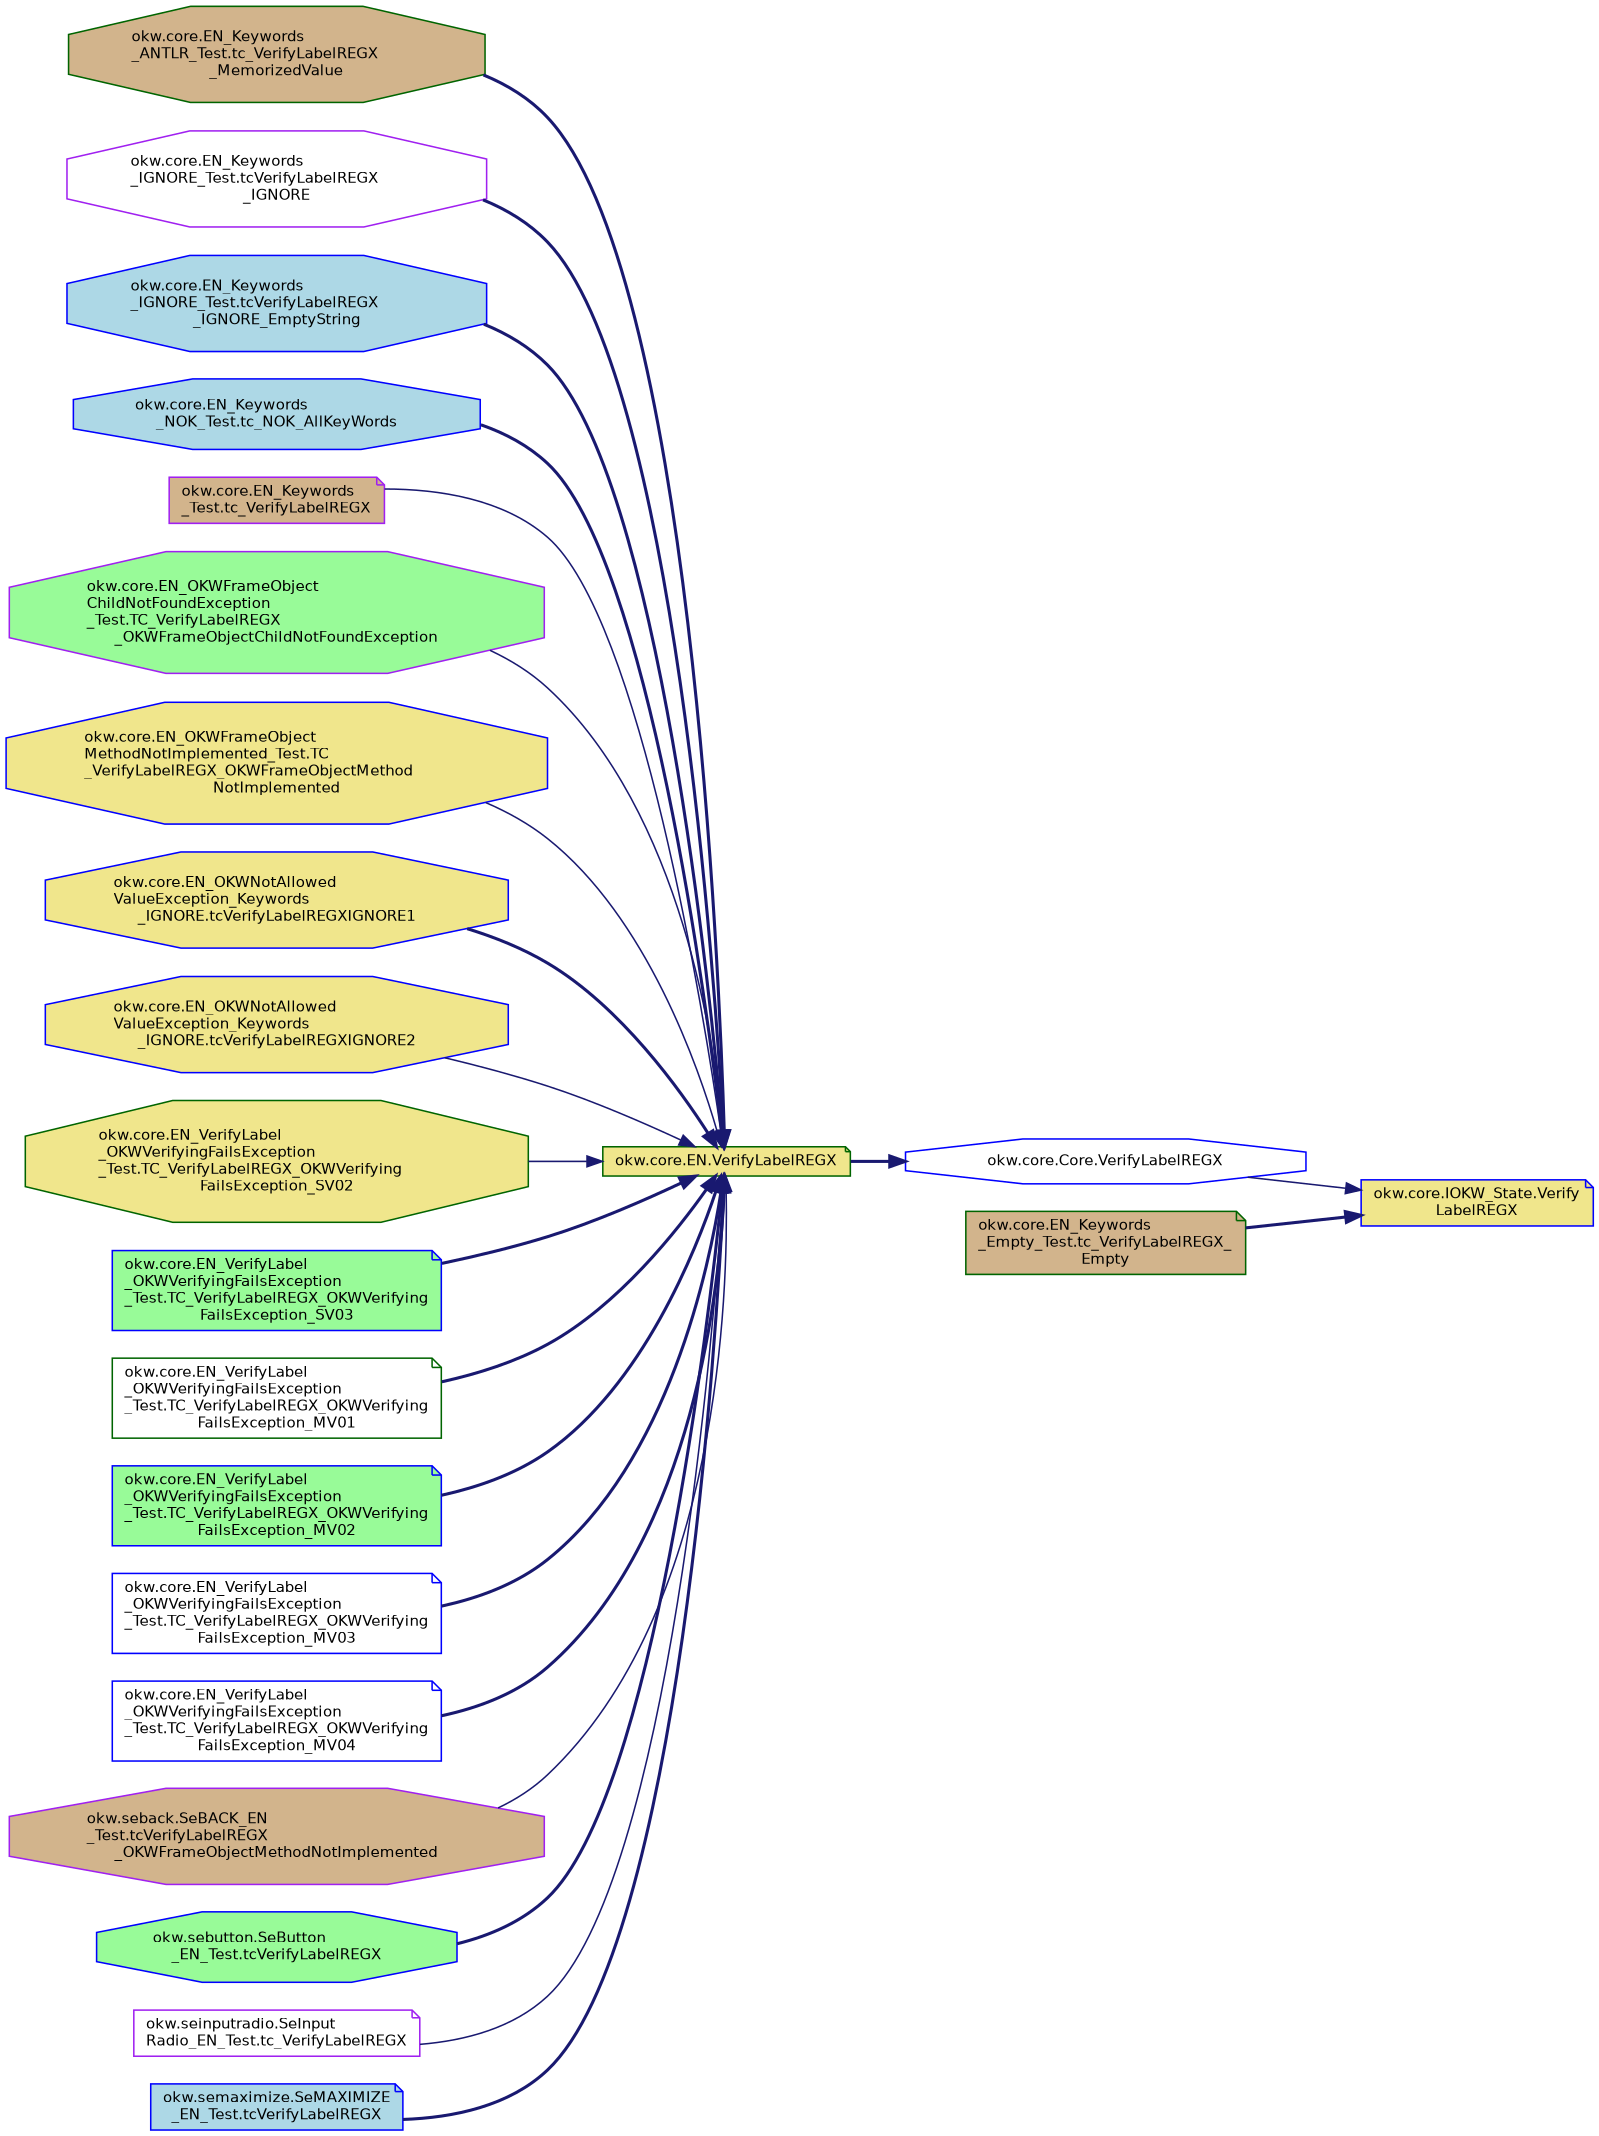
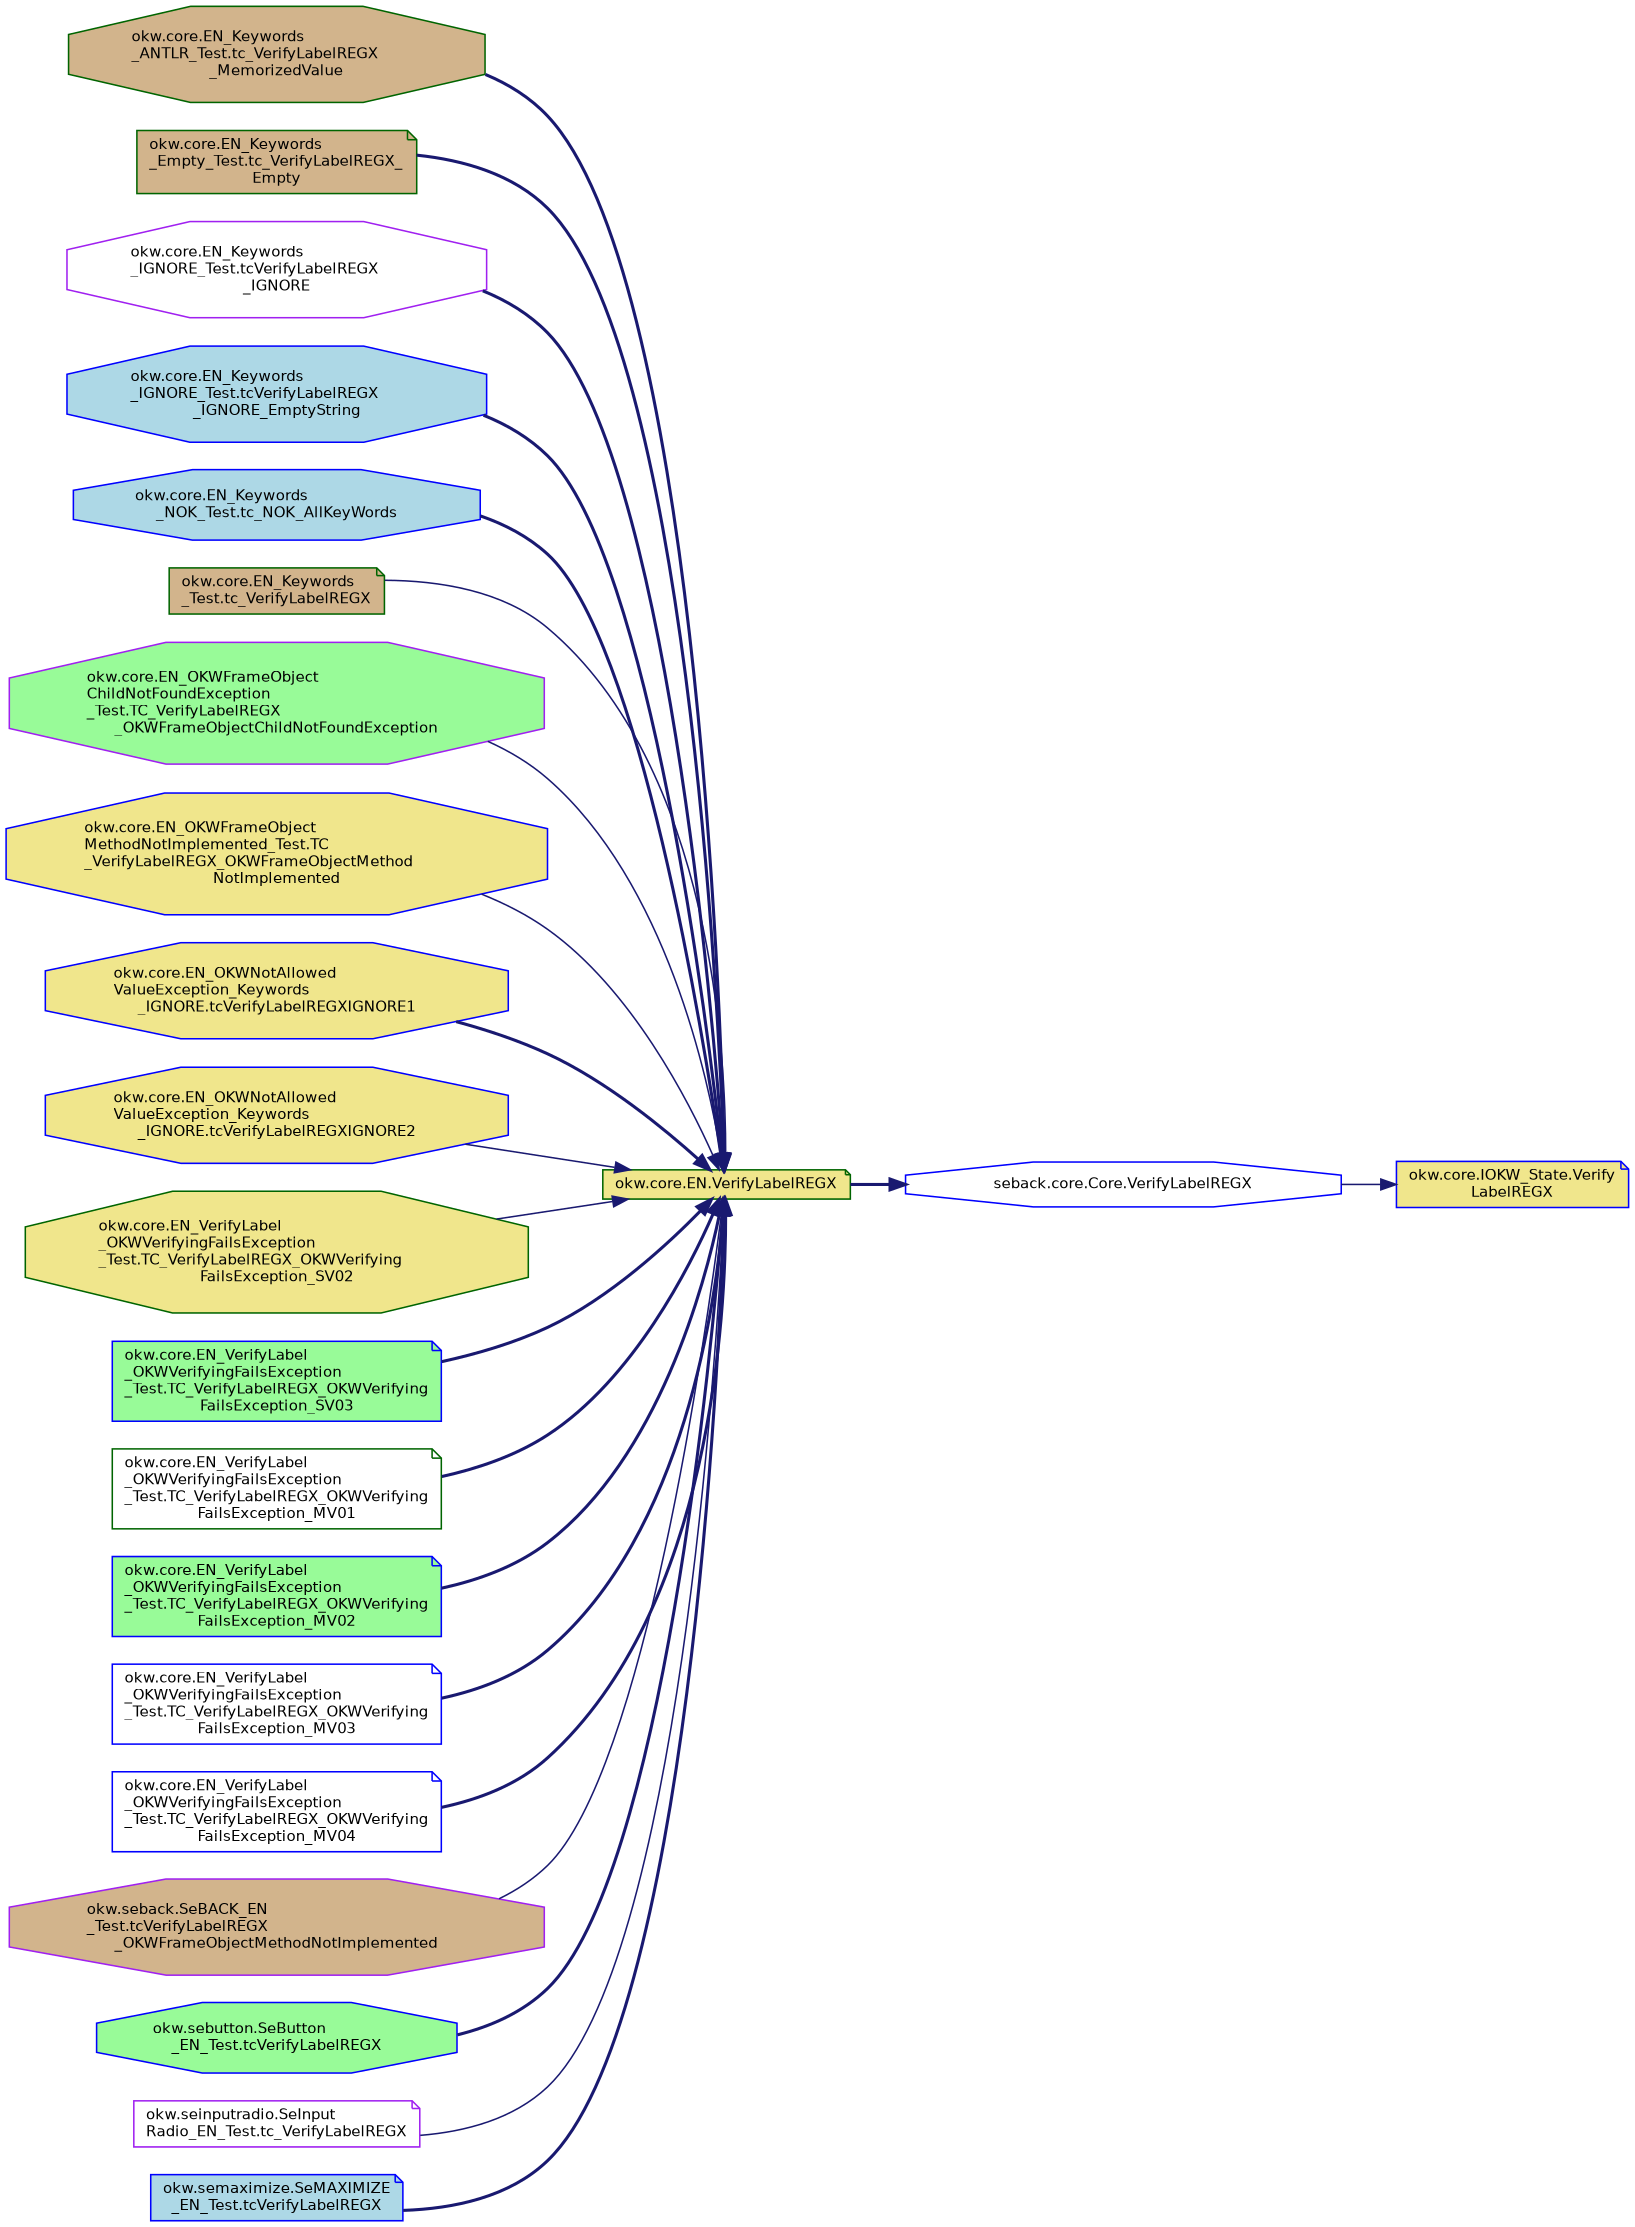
(277, 500) -> (277, 591)
(1106, 1161) -> (1123, 1184)
(1296, 1222) -> (674, 598)
